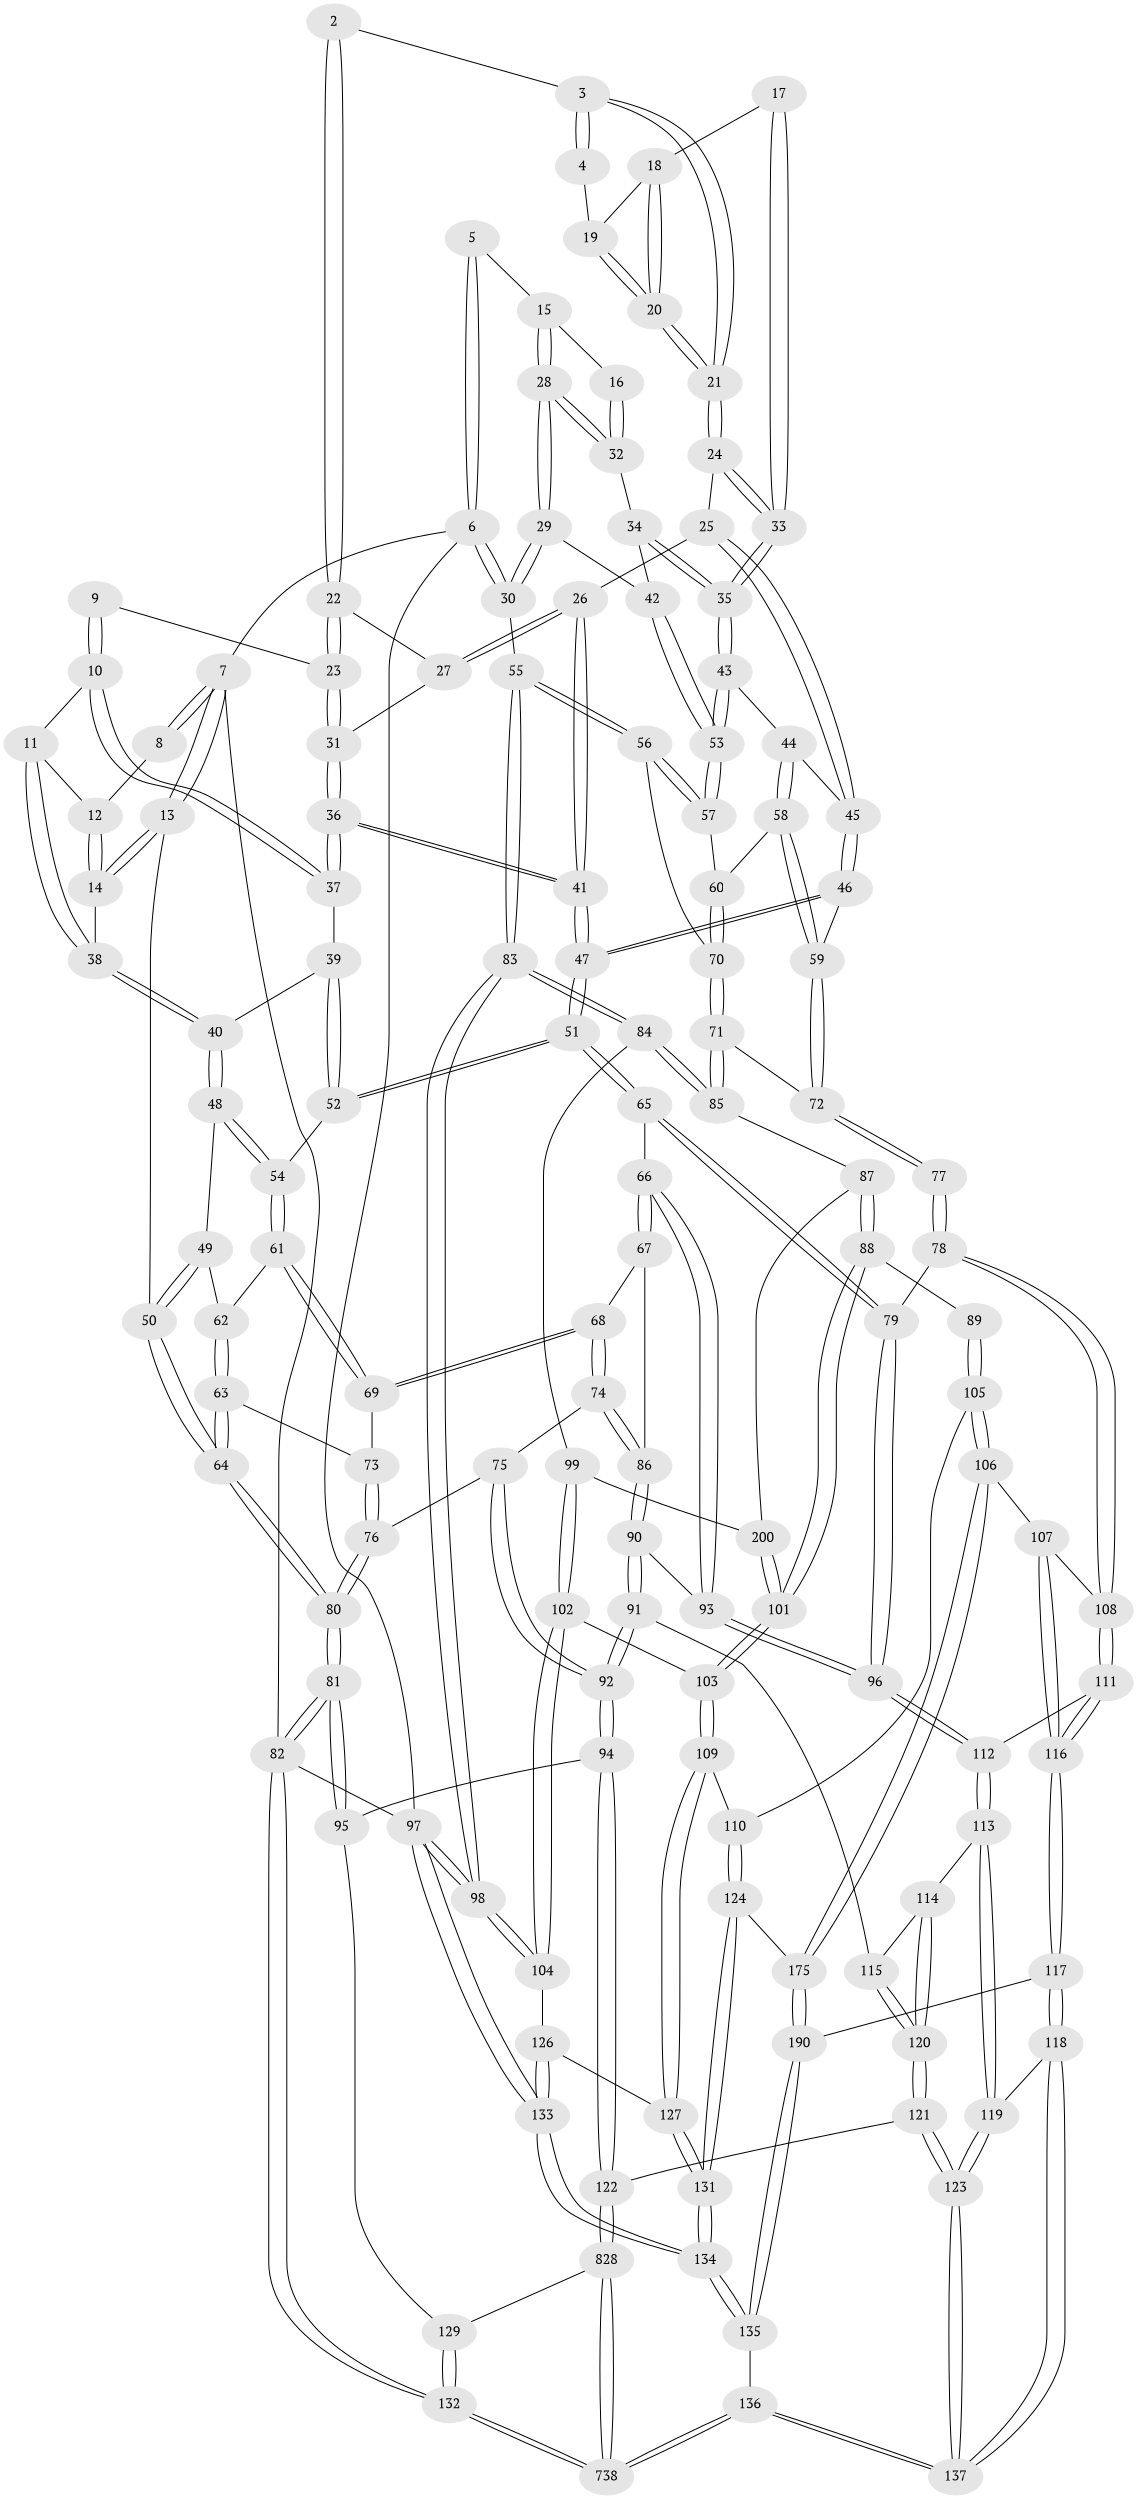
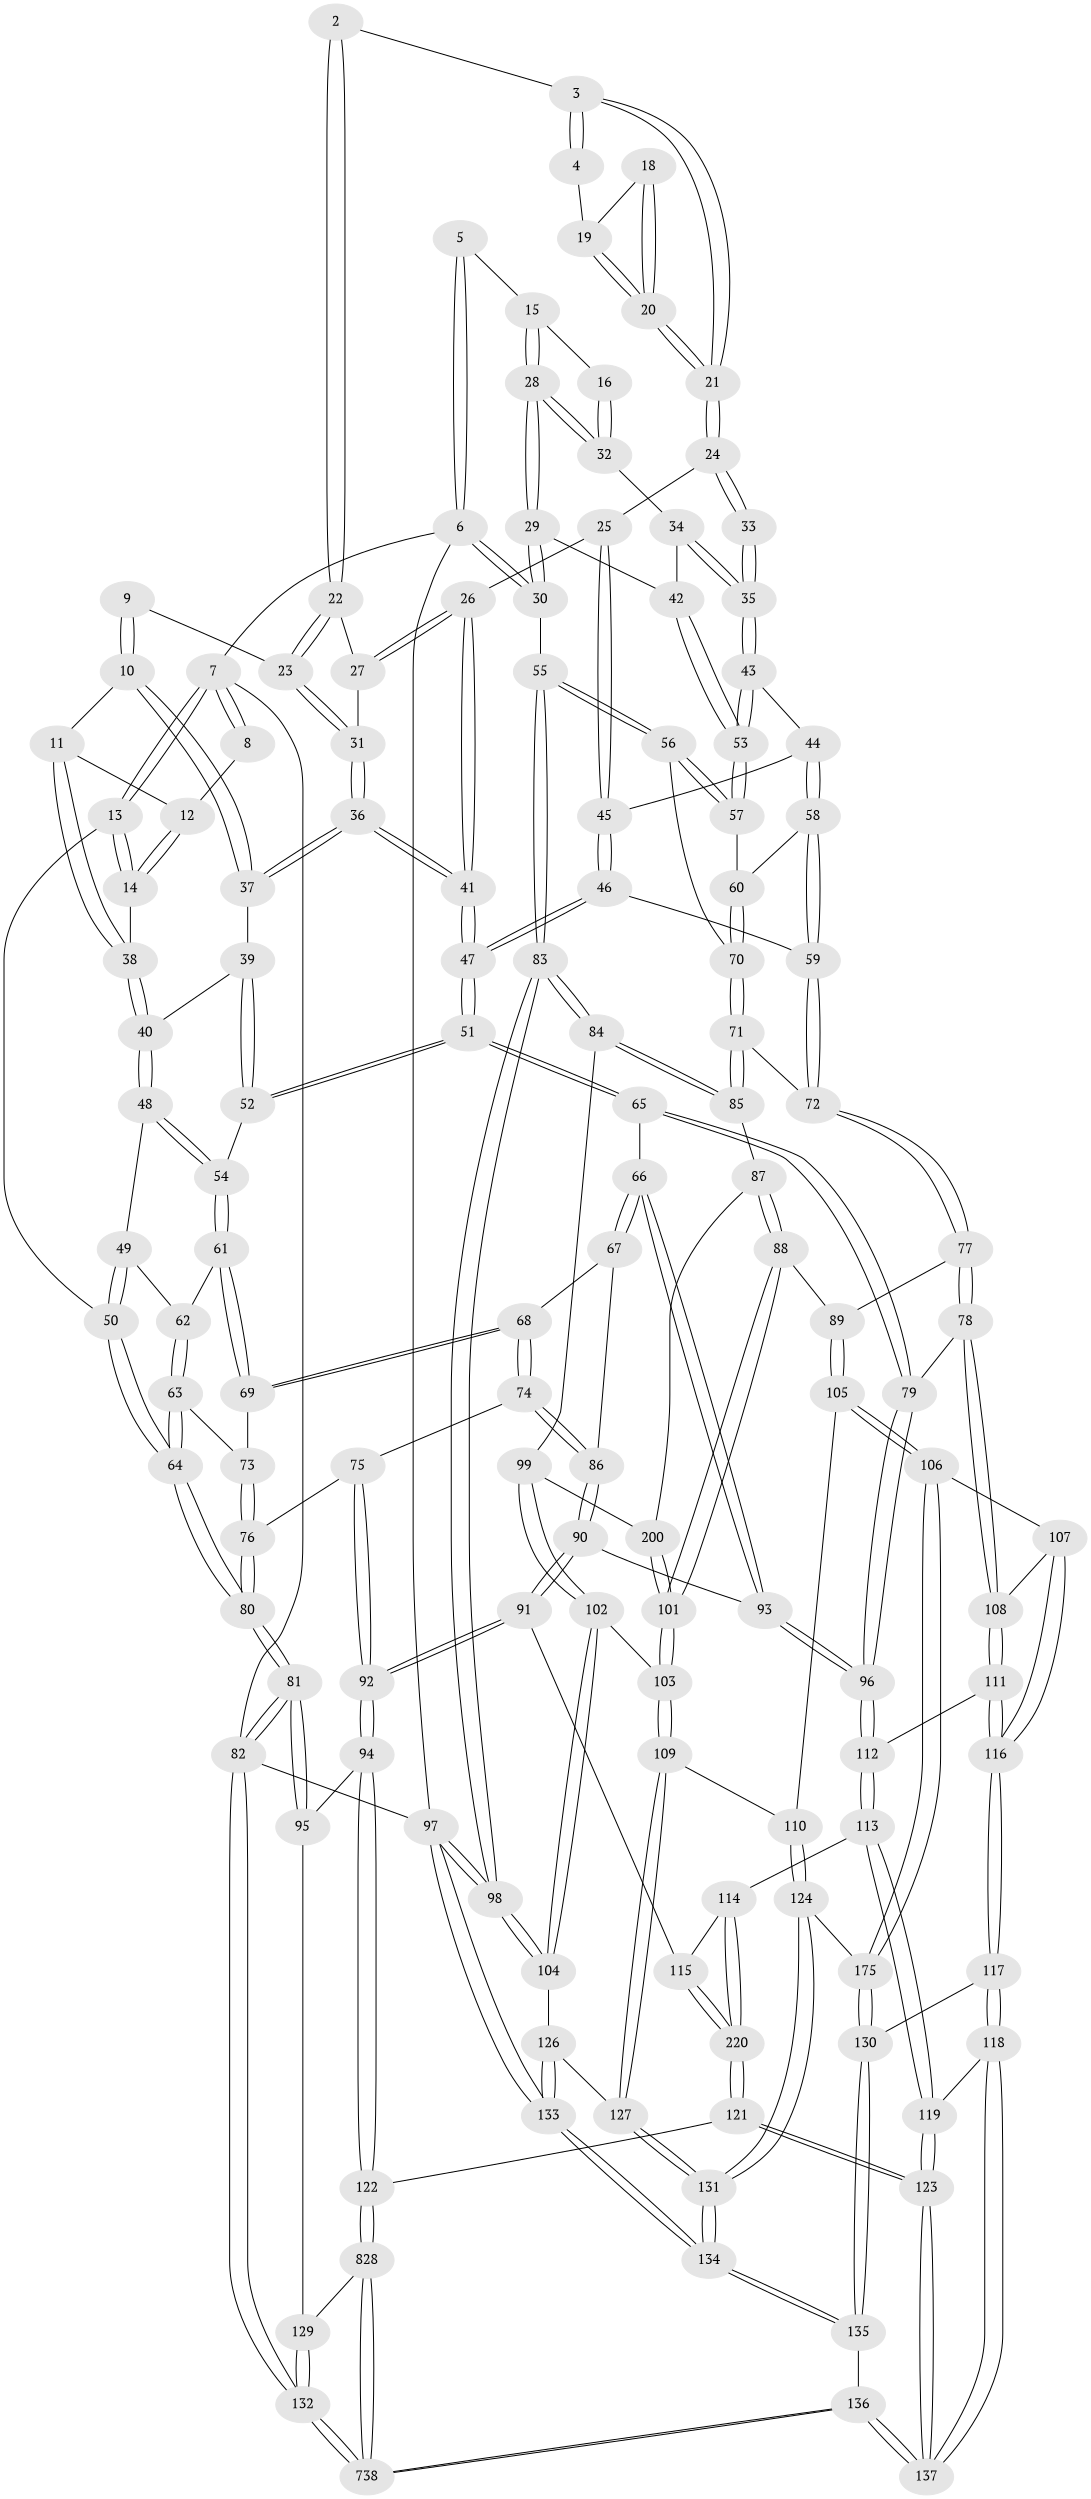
(779, 94) -> none
none -> (901, 1286)
(799, 2044) -> (865, 2044)
(920, 2044) -> (737, 2044)
